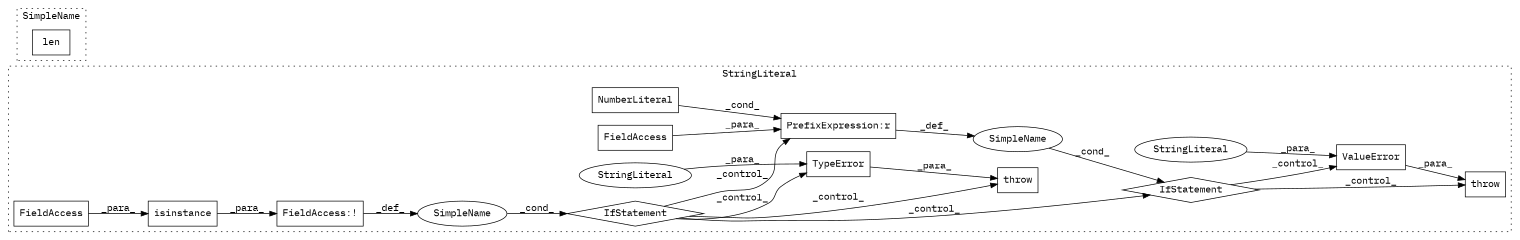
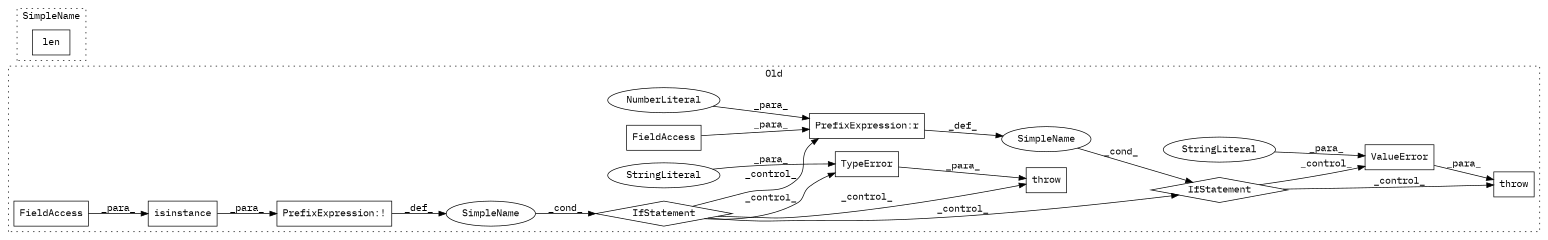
(760, 74) -> (774, 74)
(635, 100) -> (664, 100)
(742, 105) -> (771, 105)
(320, 214) -> (334, 214)
